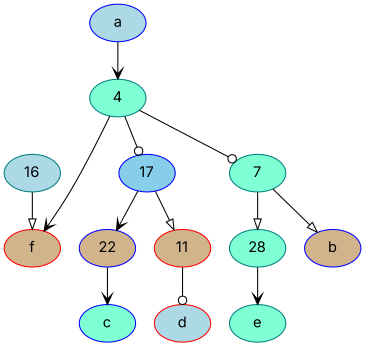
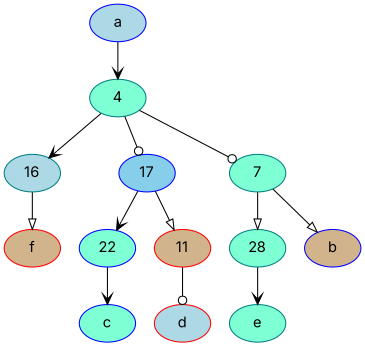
(82, 170) -> (79, 132)
(107, 248) -> (107, 248)
